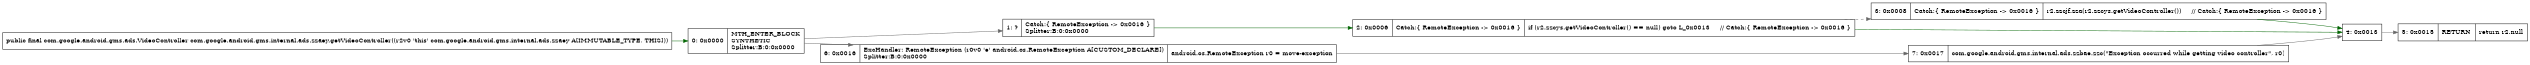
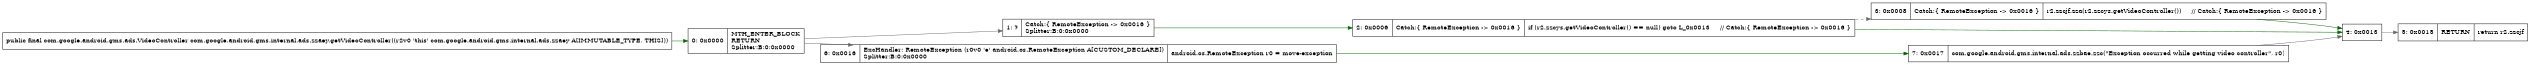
(2501, 32) -> (2501, 32)
(751, 41) -> (746, 41)
(1620, 54) -> (1620, 54)
